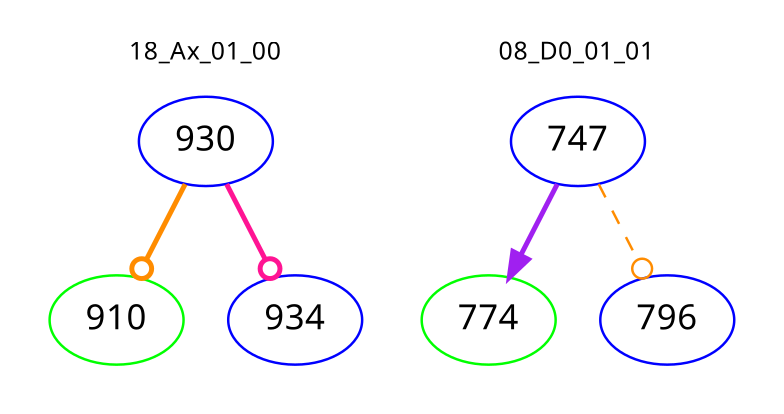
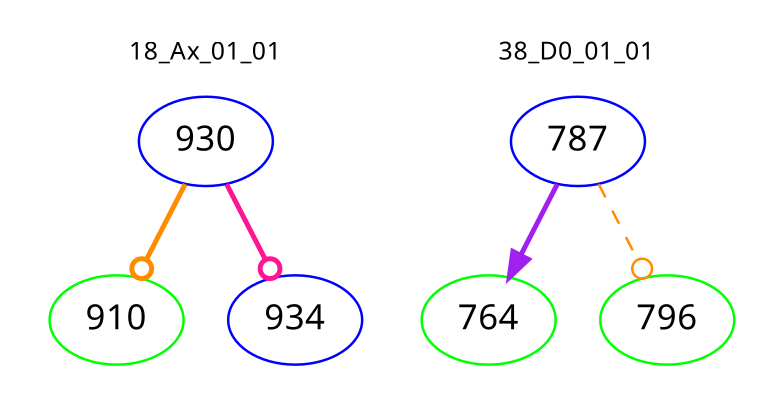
(206, 53) -> (206, 53)
(578, 53) -> (578, 53)
(578, 141) -> (578, 141)
(489, 320) -> (489, 320)
(667, 320) -> (667, 320)
